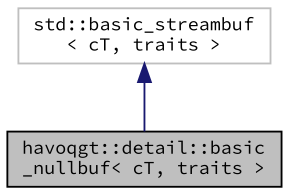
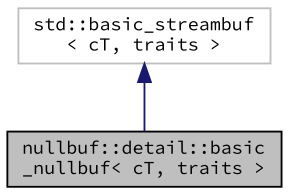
(144, 159) -> (144, 159)
